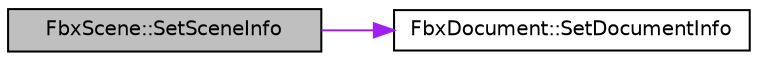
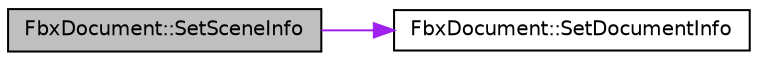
(165, 30) -> (165, 30)
